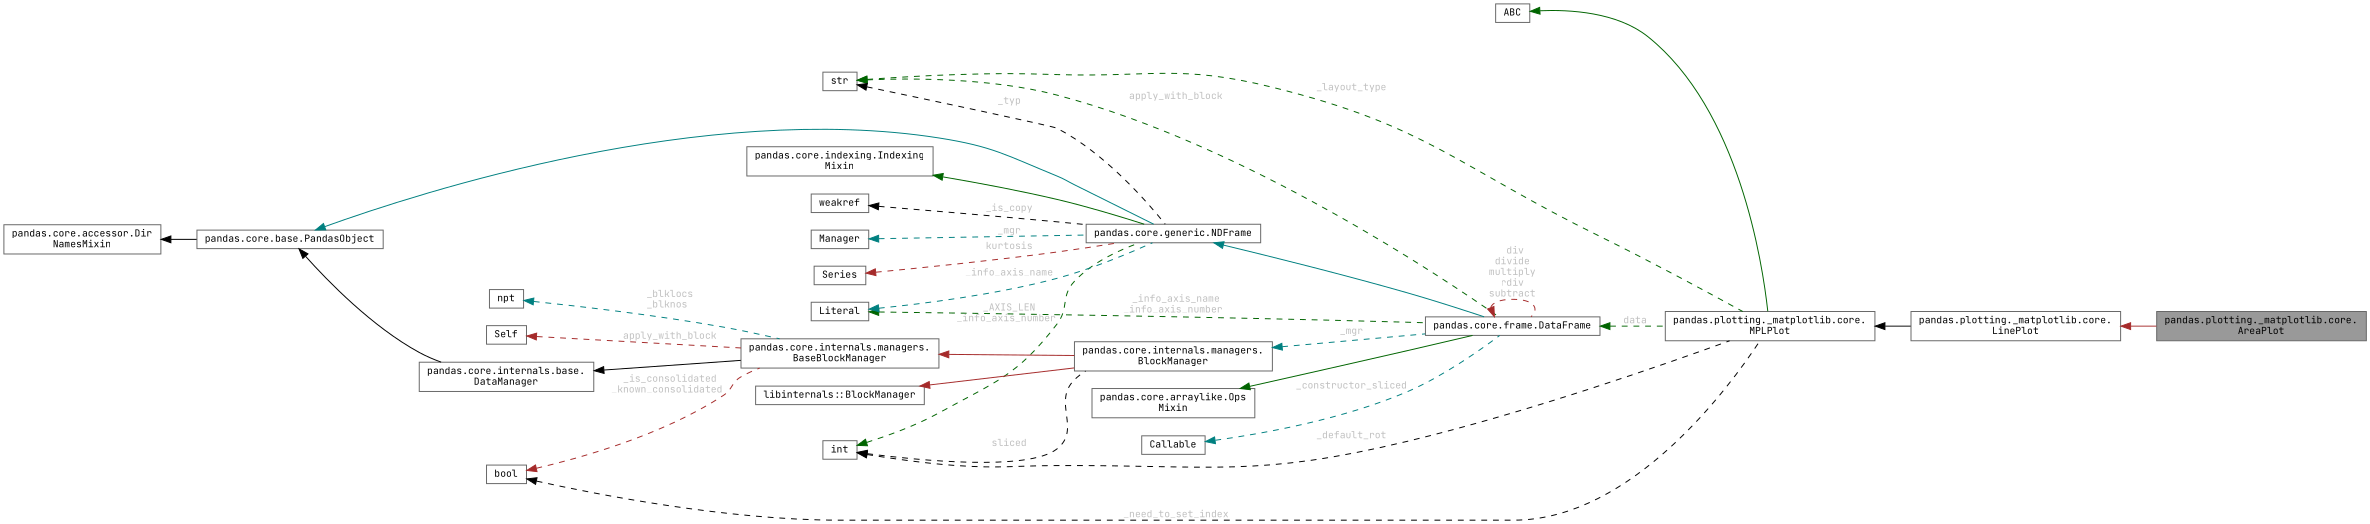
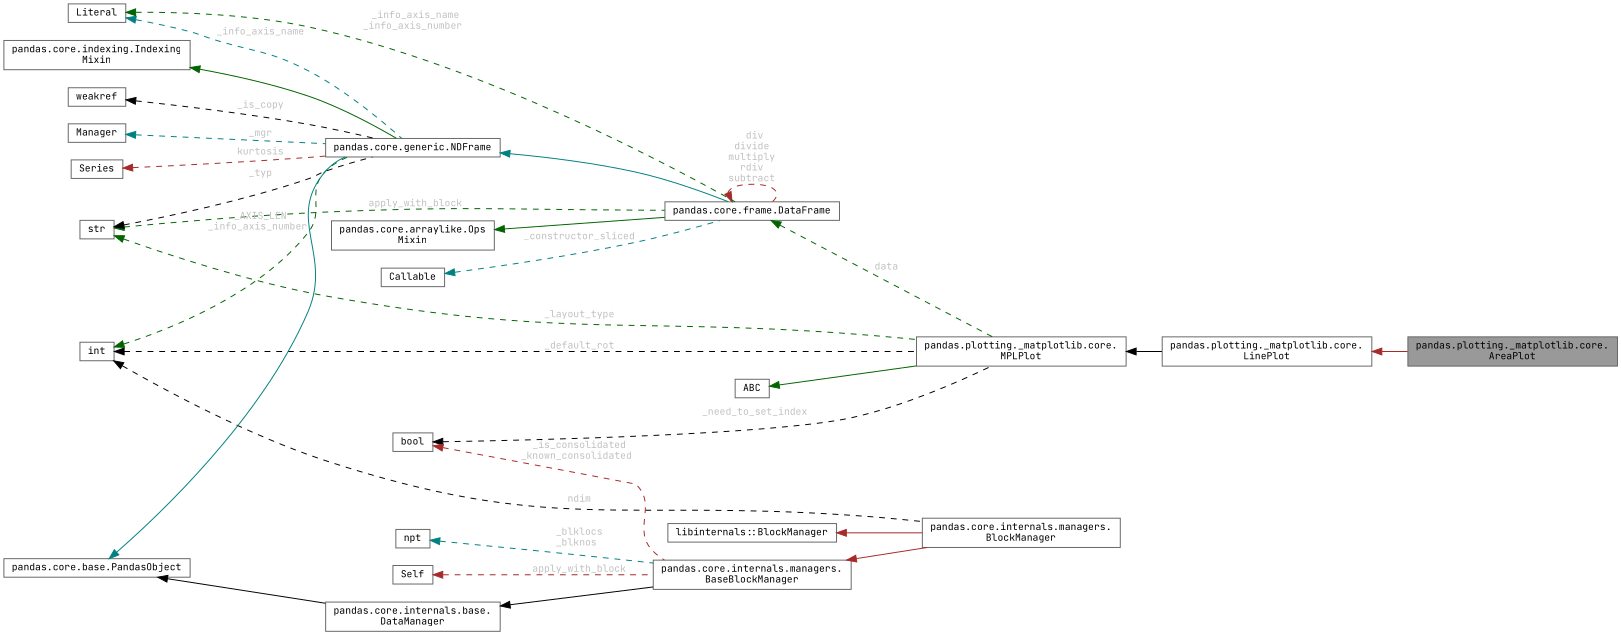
(82, 239) -> none
(1354, 340) -> none
(1007, 444) -> (577, 499)
